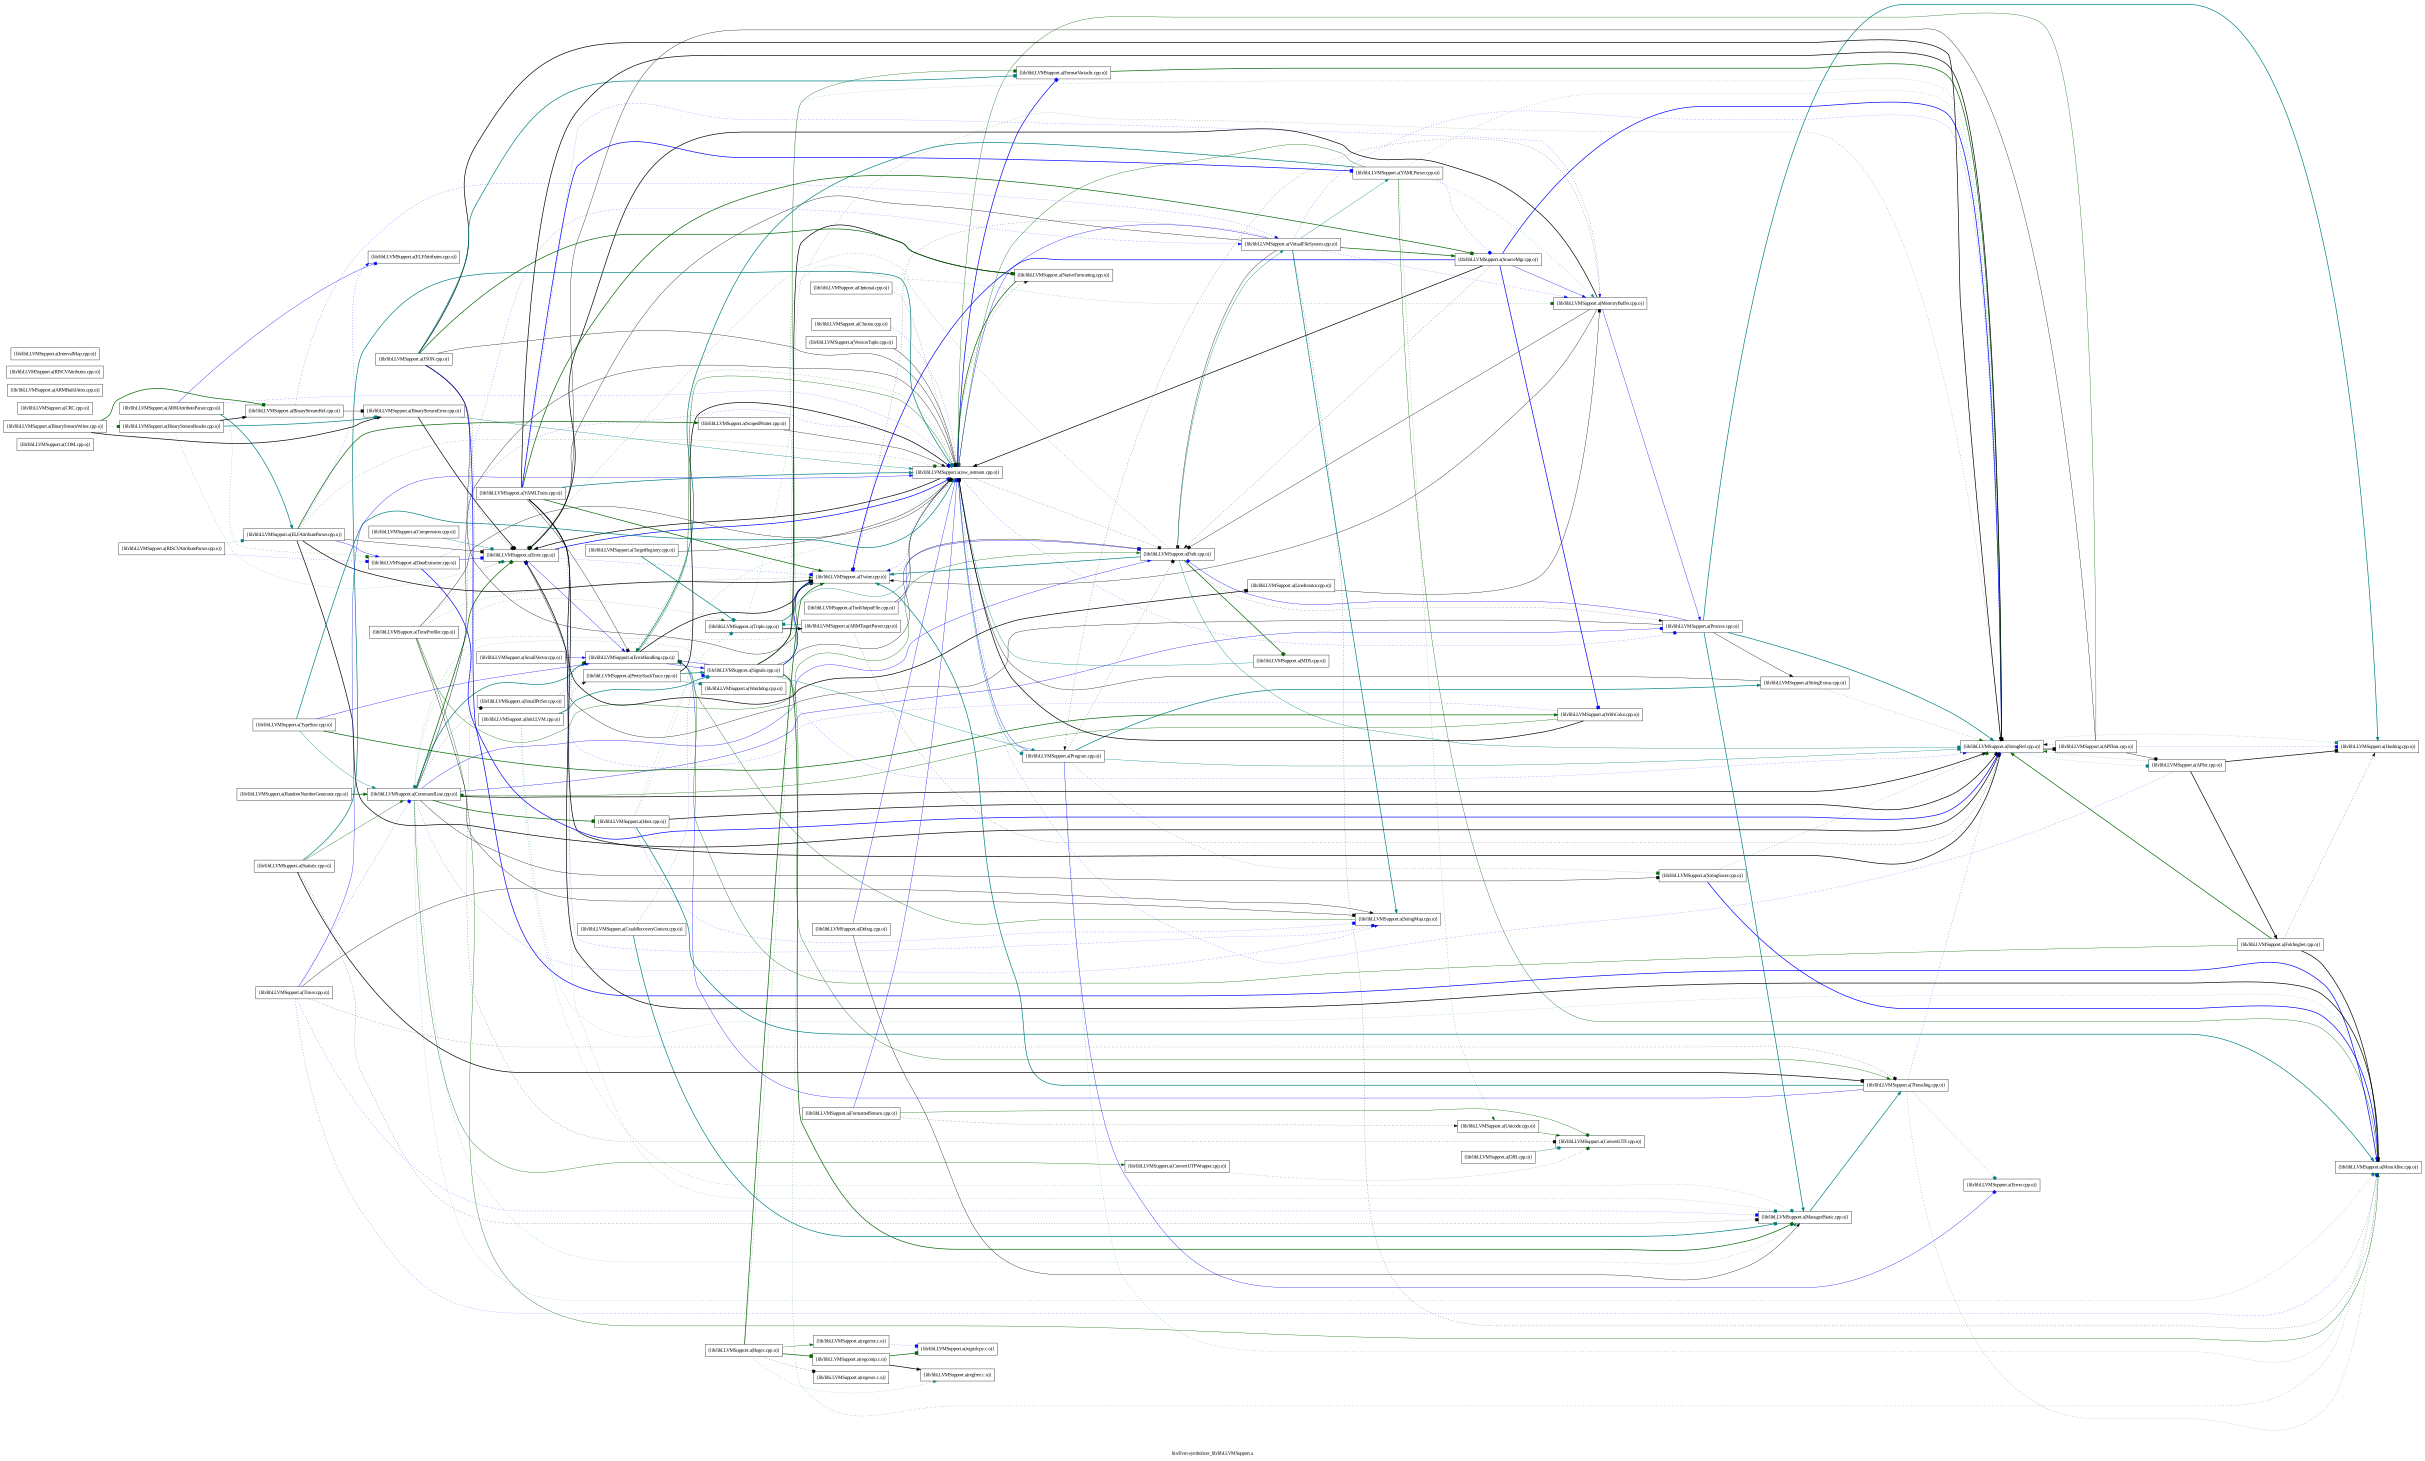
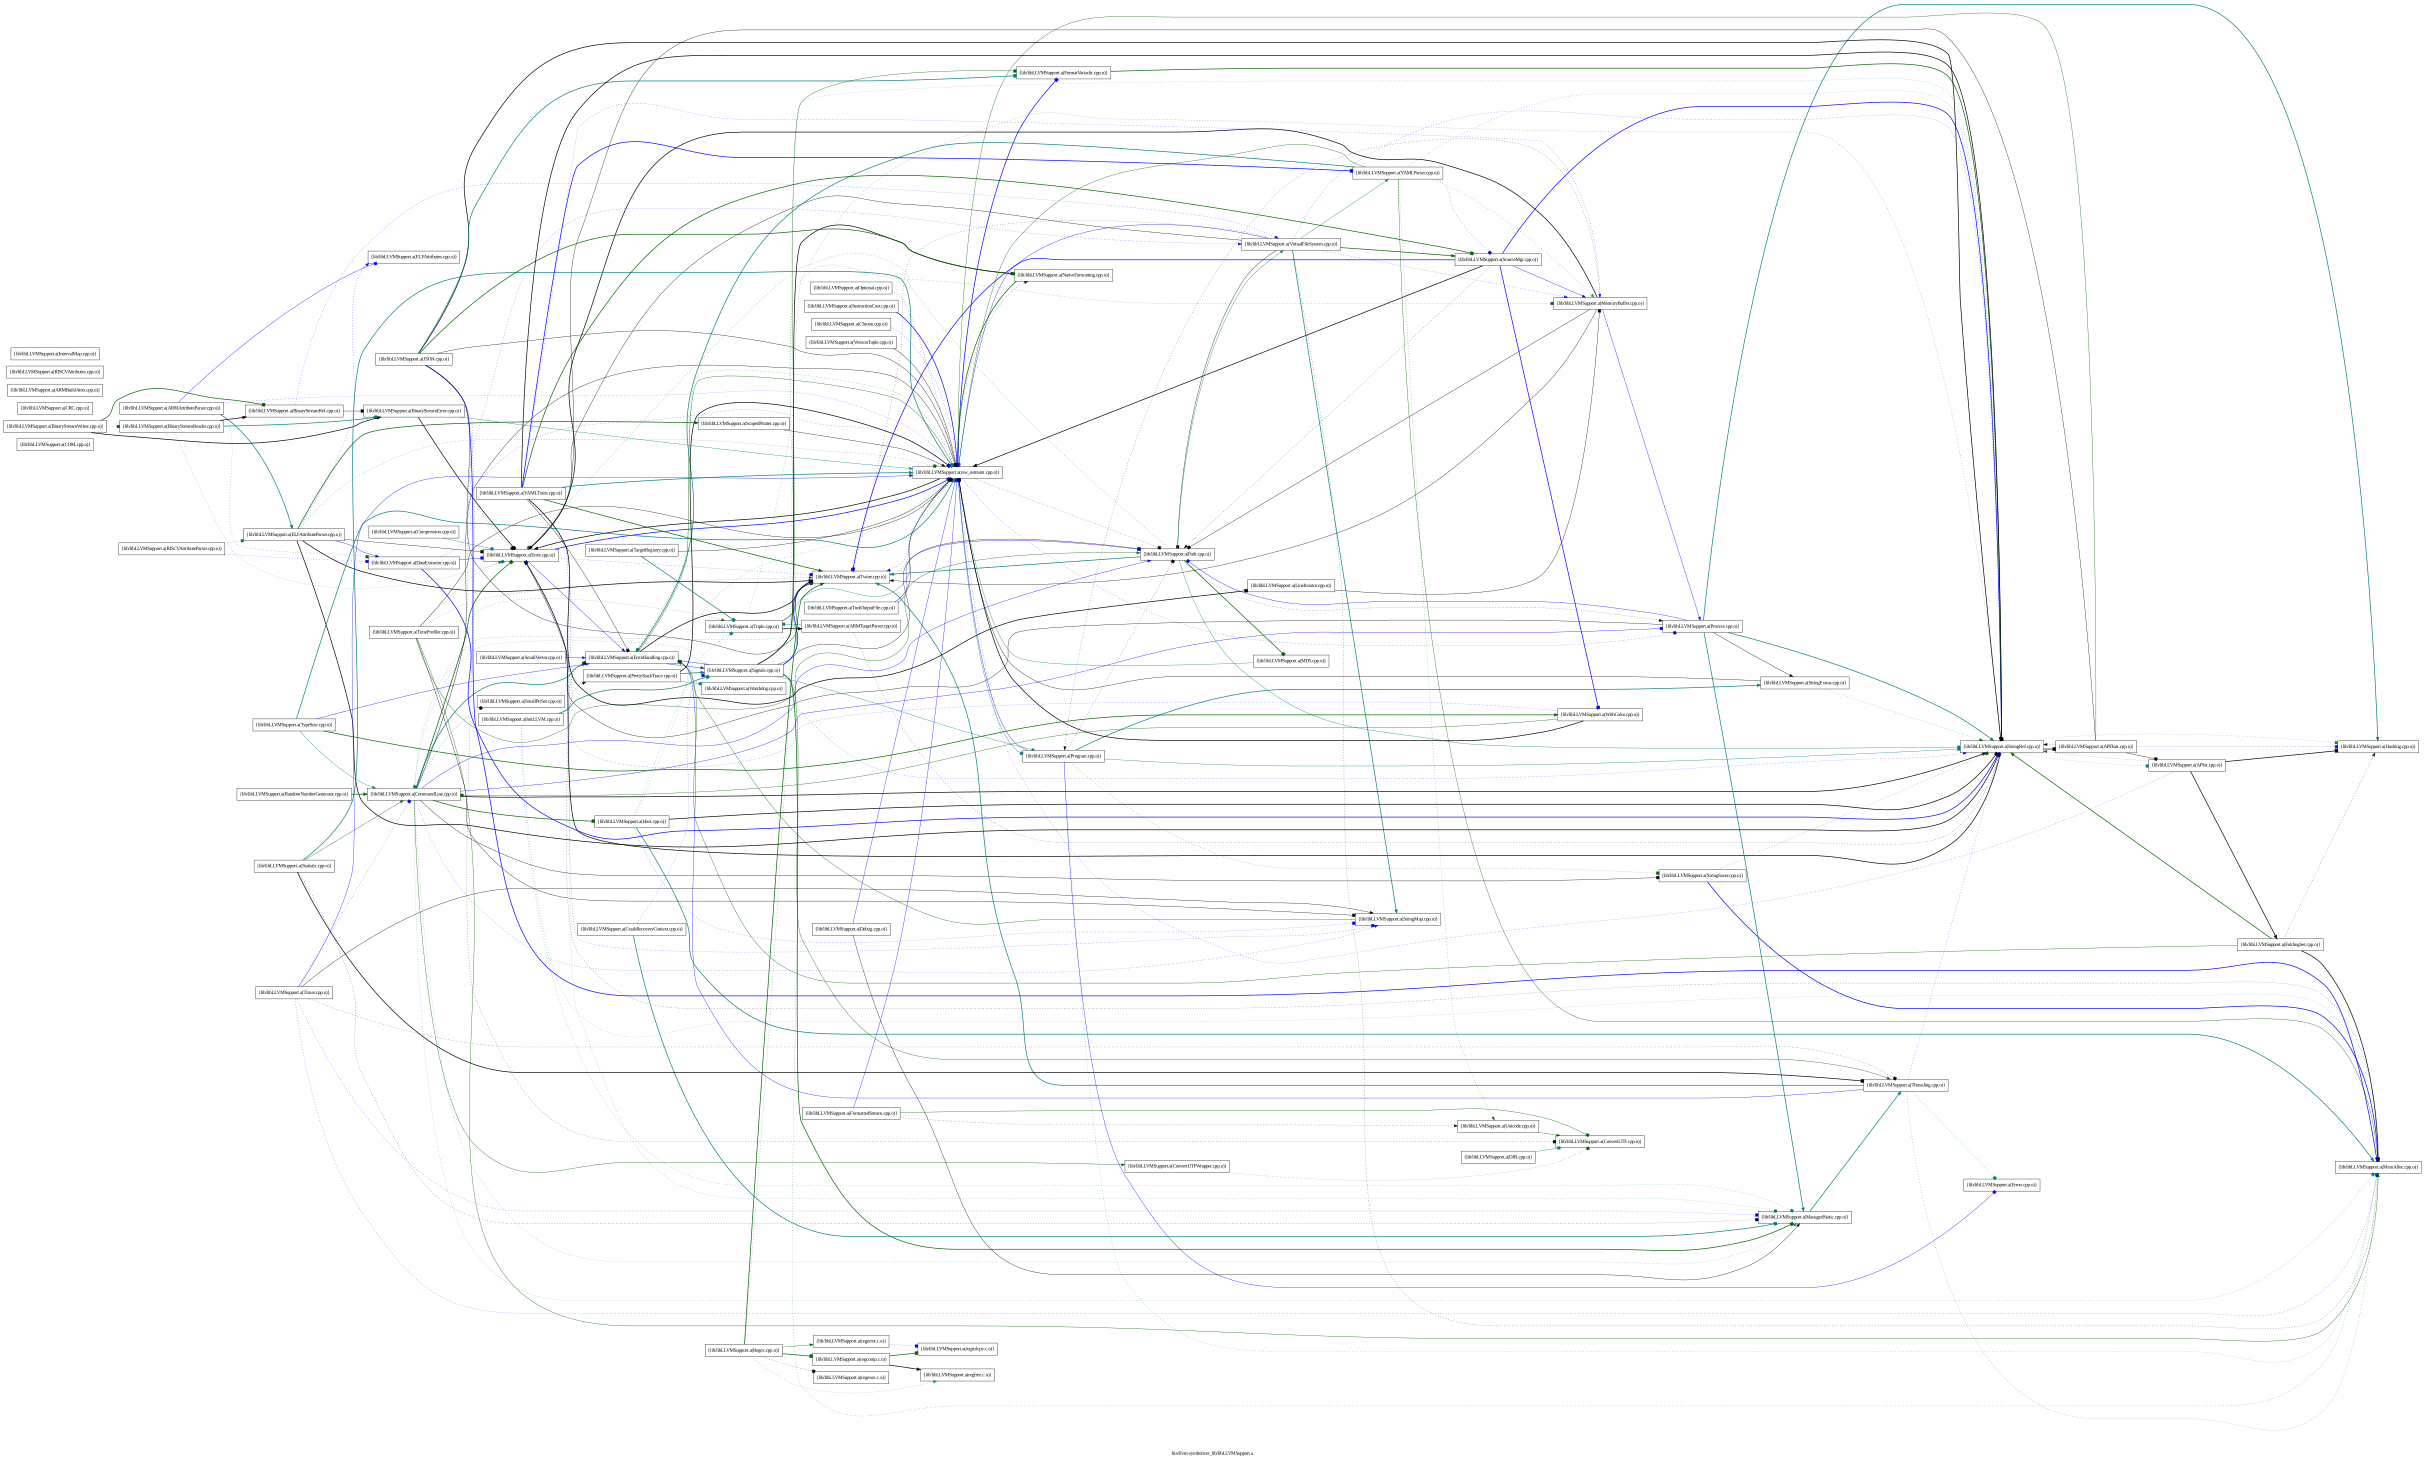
(1403, 30) -> (1403, 30)
none -> (851, 306)
(1297, 1007) -> (1297, 1007)
